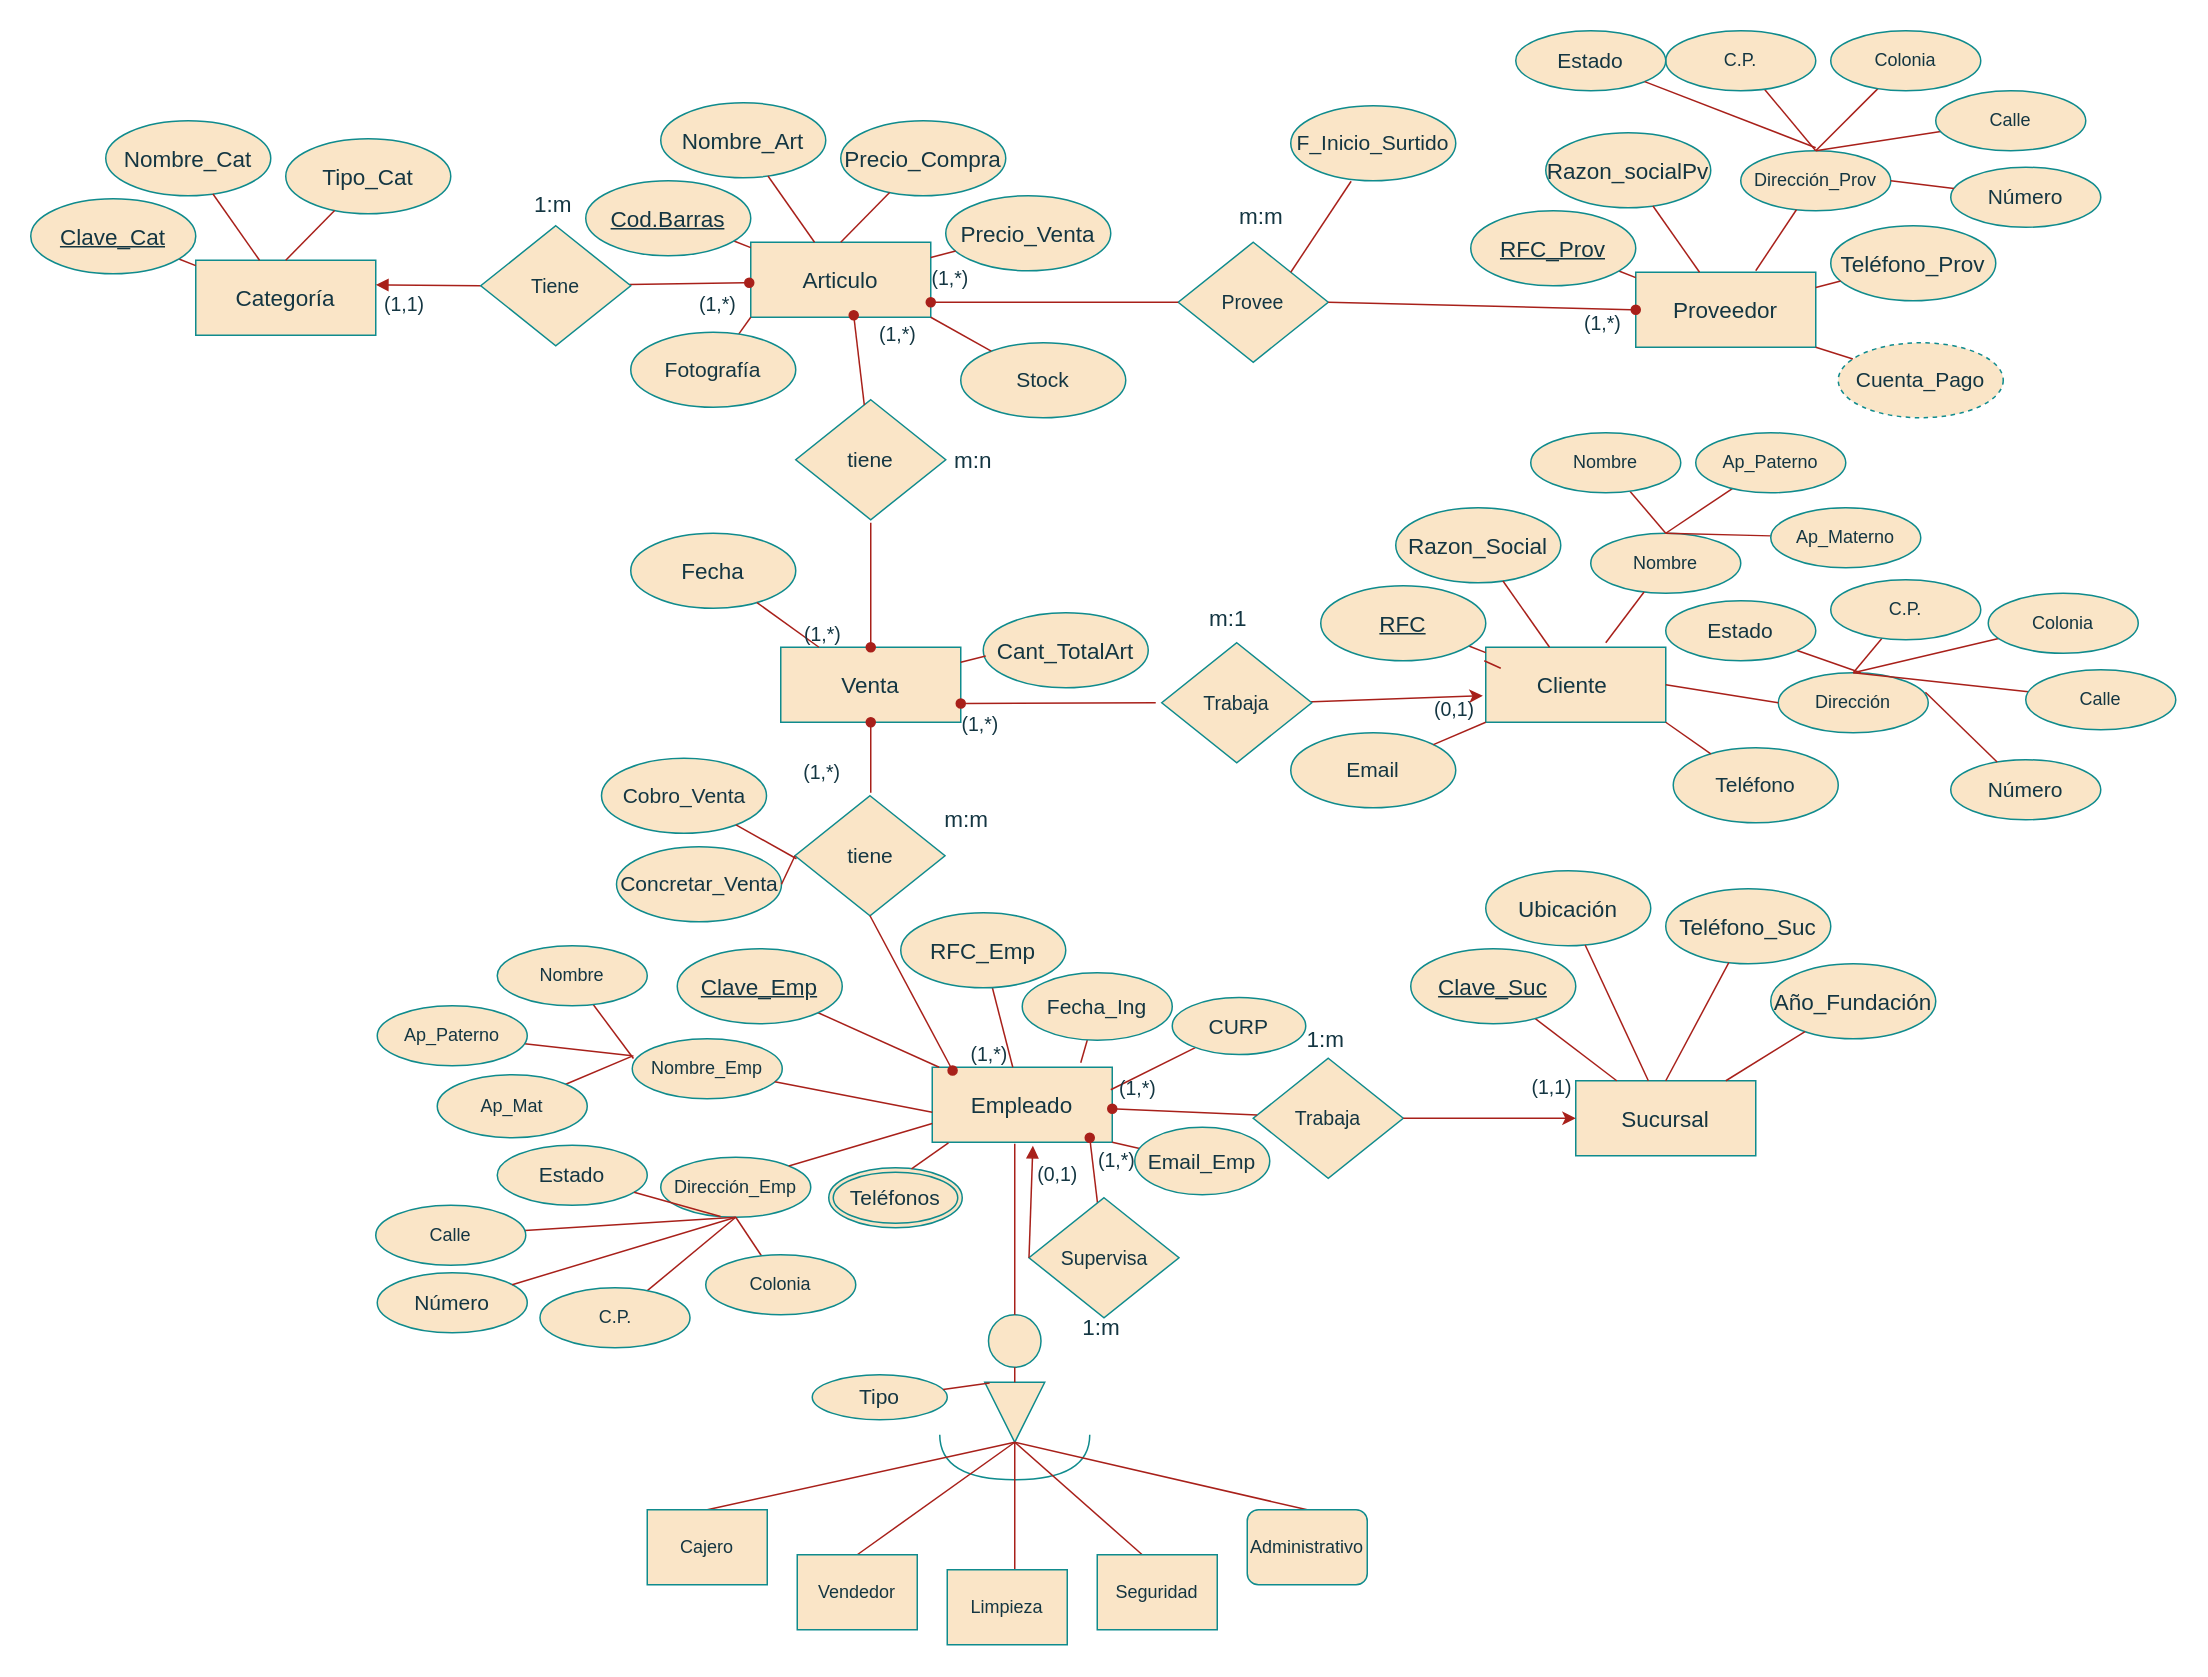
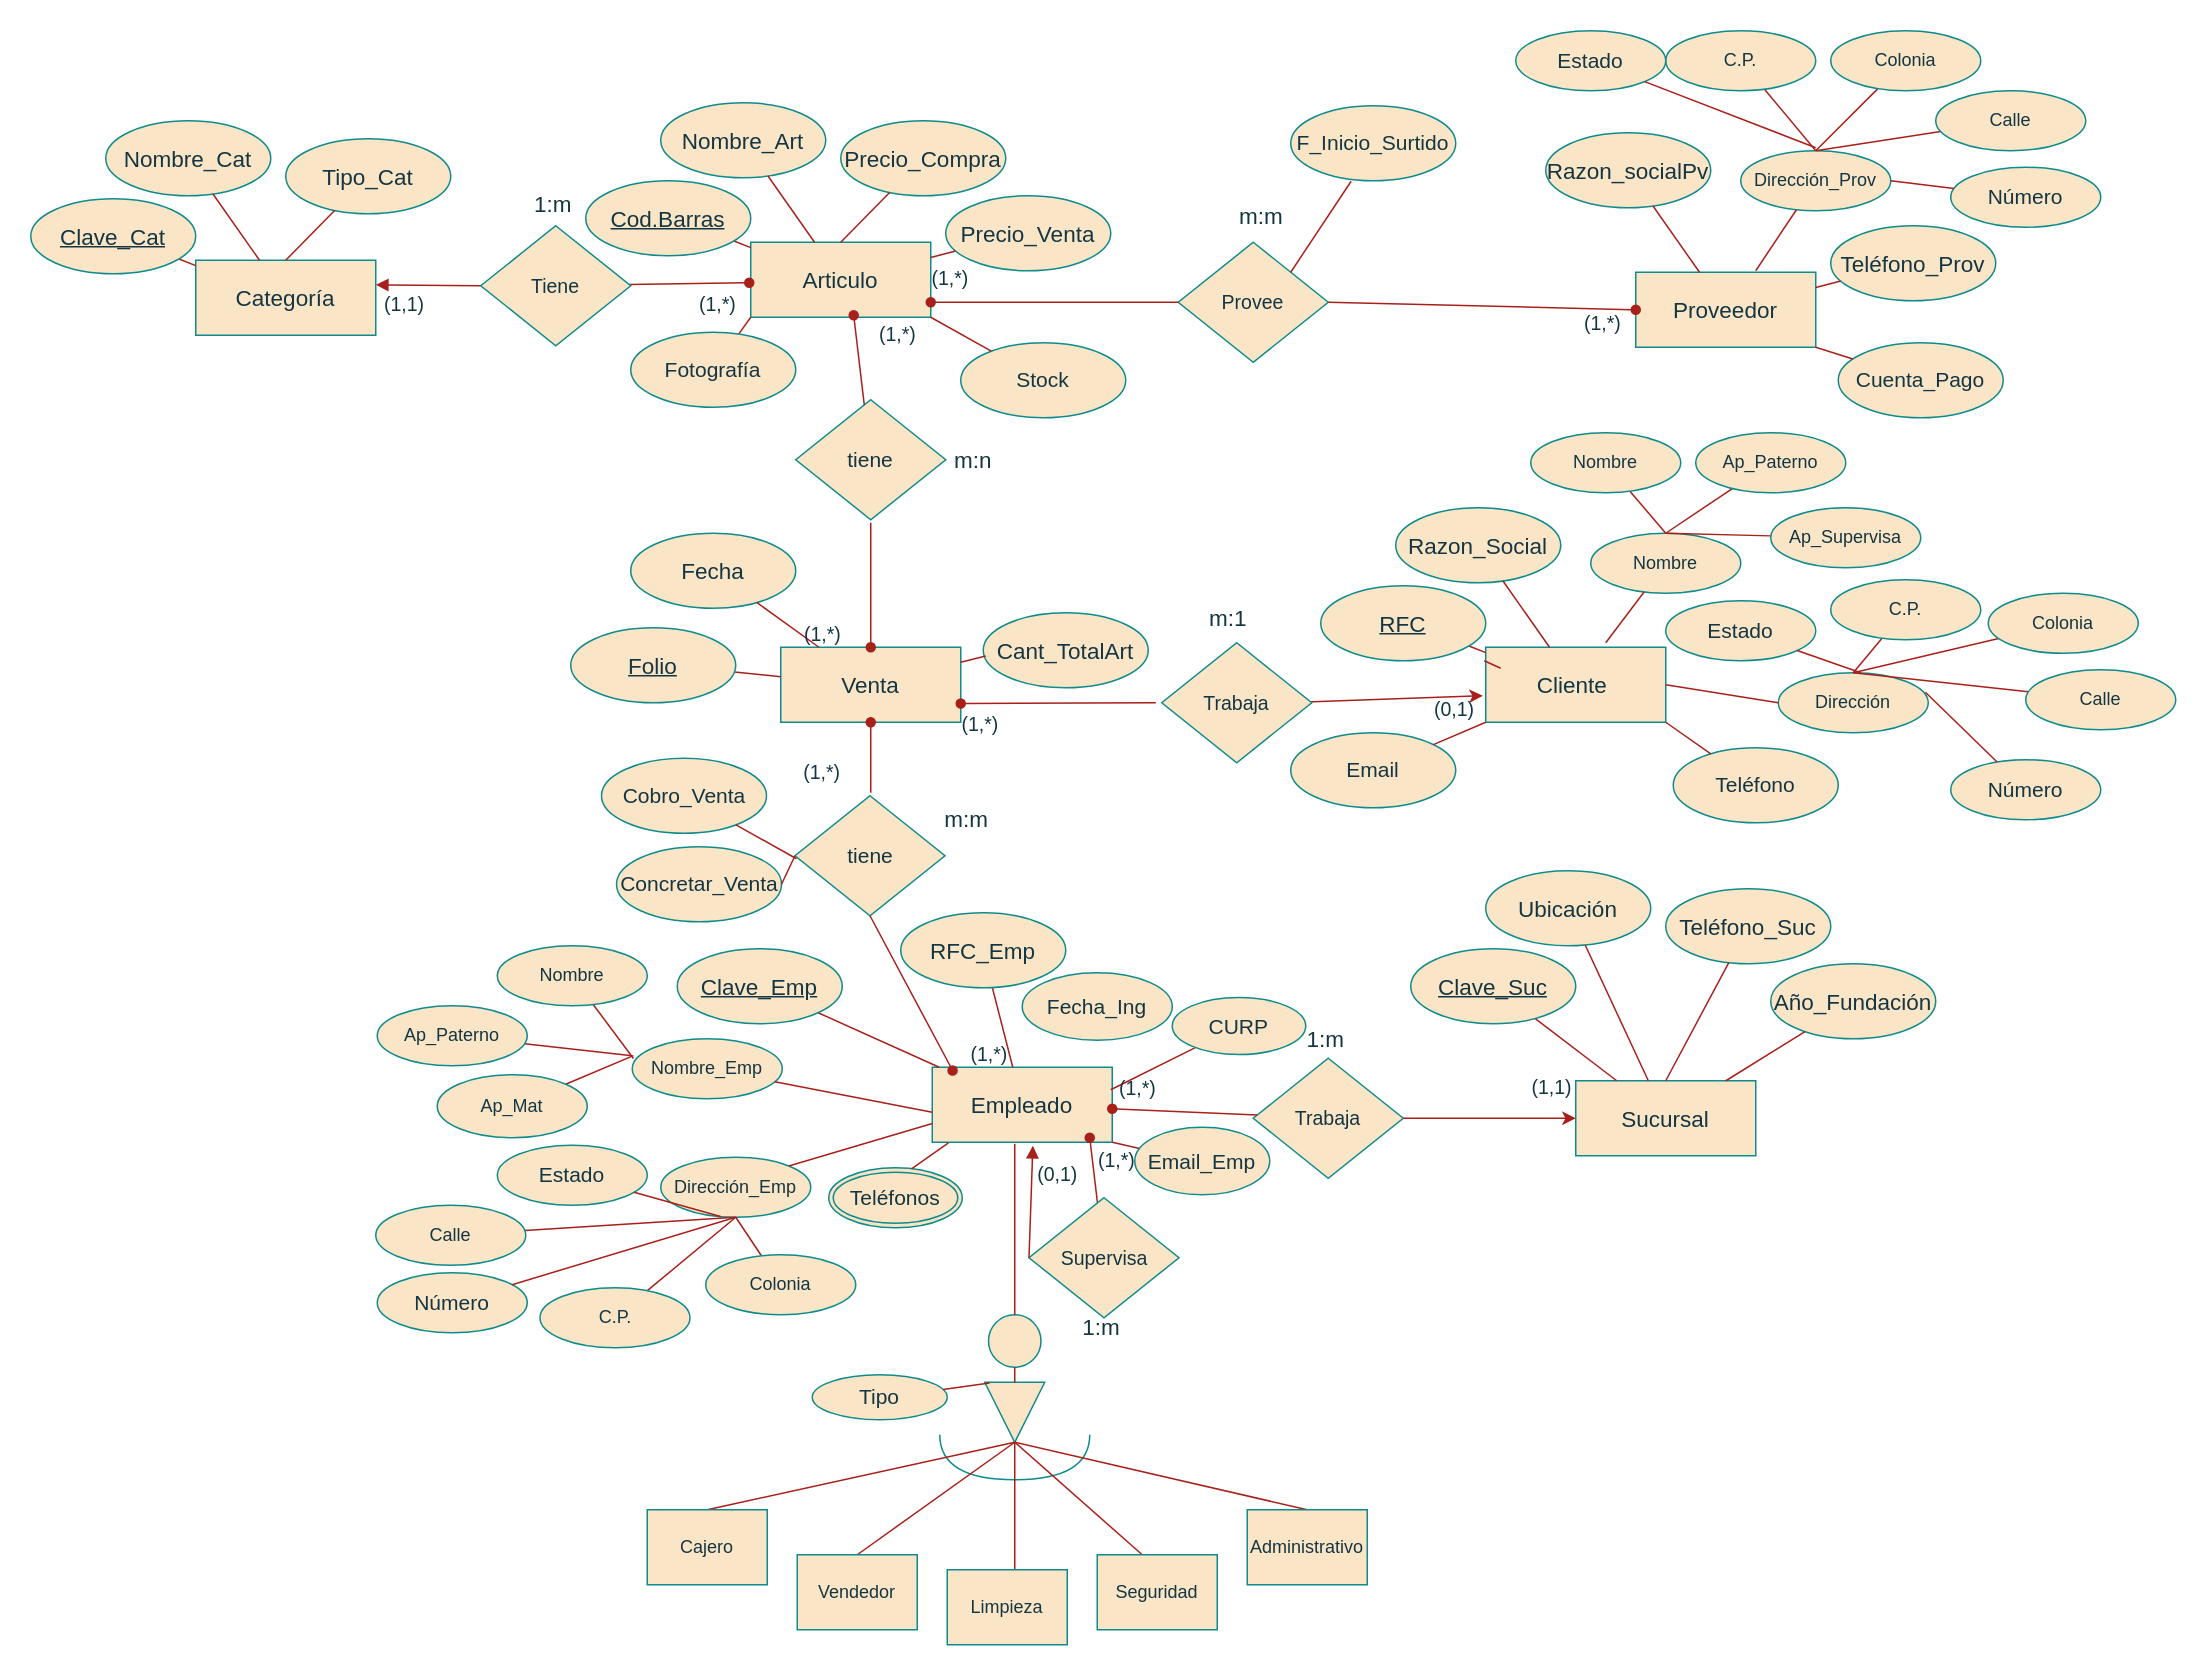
(1553, 248) -> none
(1627, 274) -> none
(1921, 380) -> (1921, 380)
(1846, 538) -> (1846, 538)
none -> (653, 665)
none -> (758, 674)
(1084, 1051) -> none
(1307, 1547) -> (1307, 1547)
